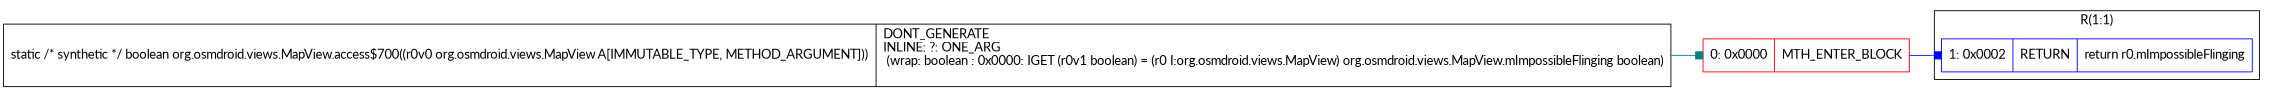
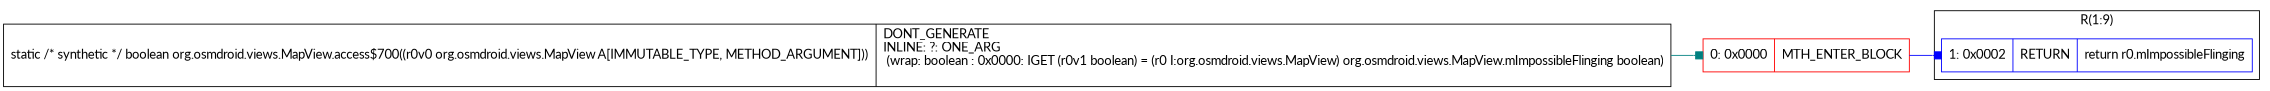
(2097, 21) -> (2097, 21)
